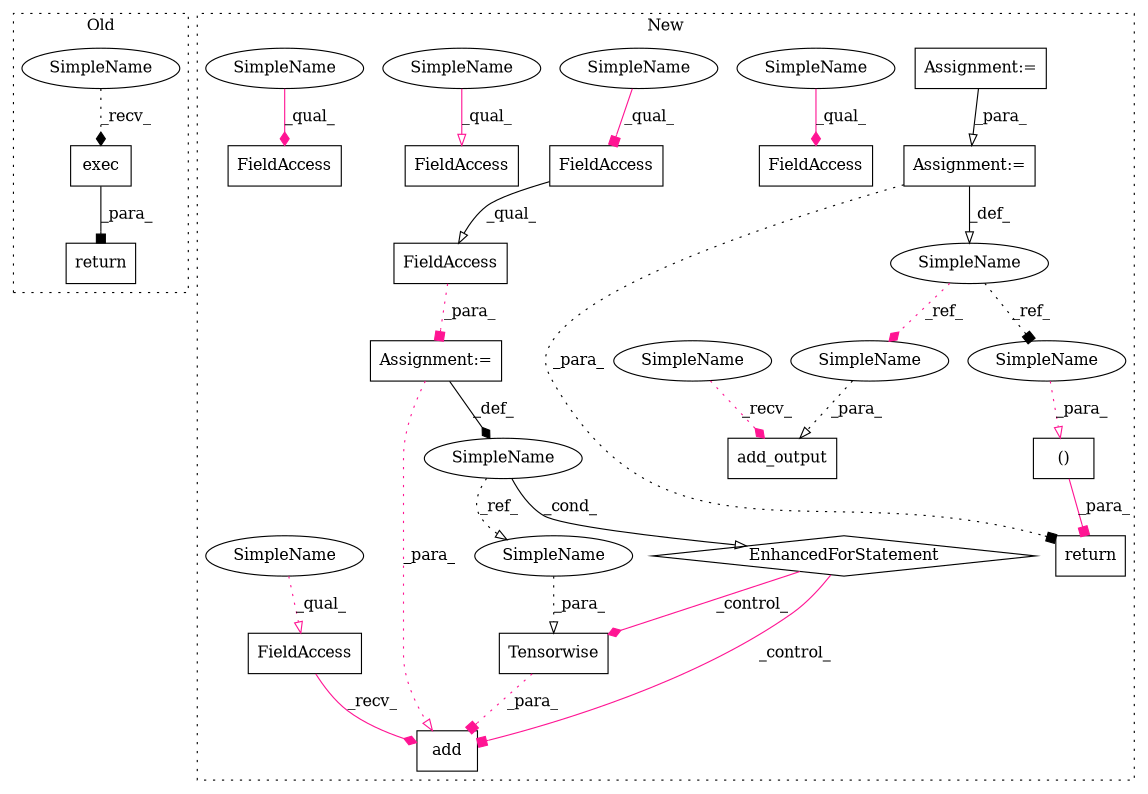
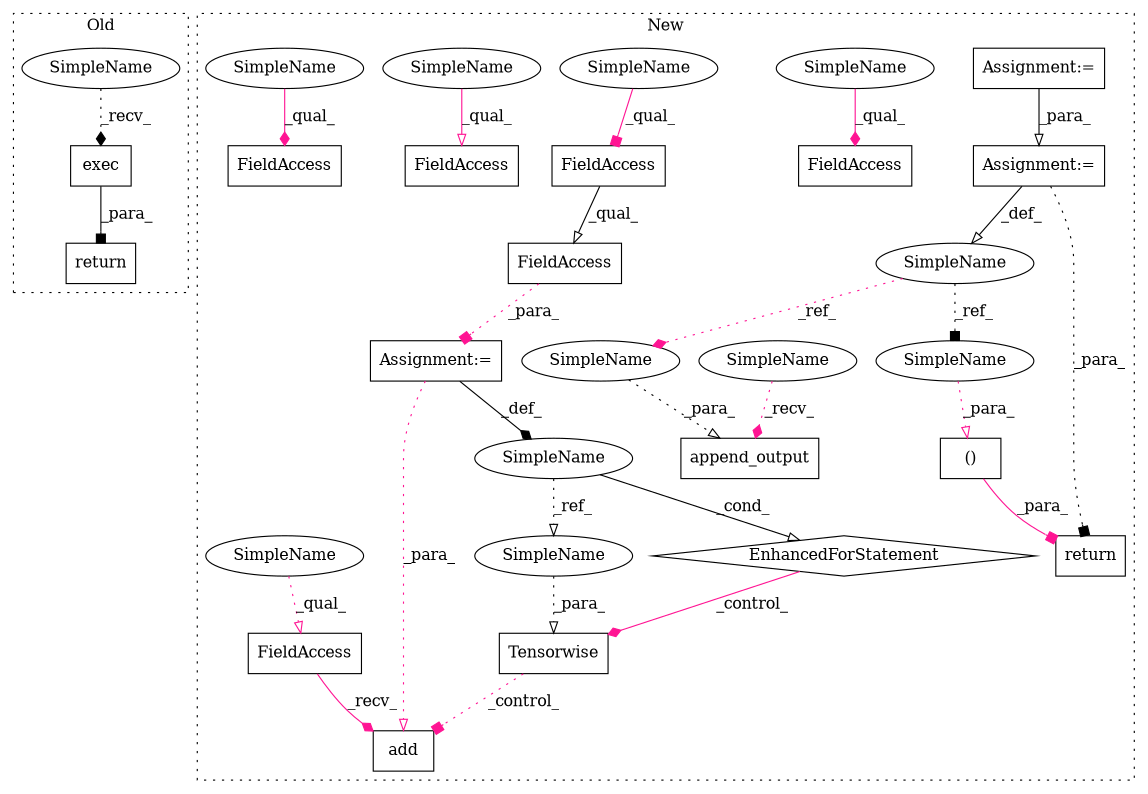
(782, 458) -> (750, 458)
(671, 679) -> none
(532, 702) -> (523, 702)
